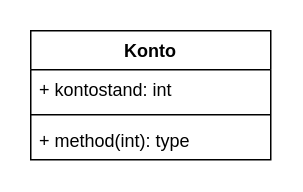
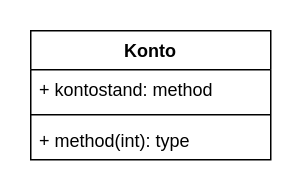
(120, 90) -> (137, 90)
